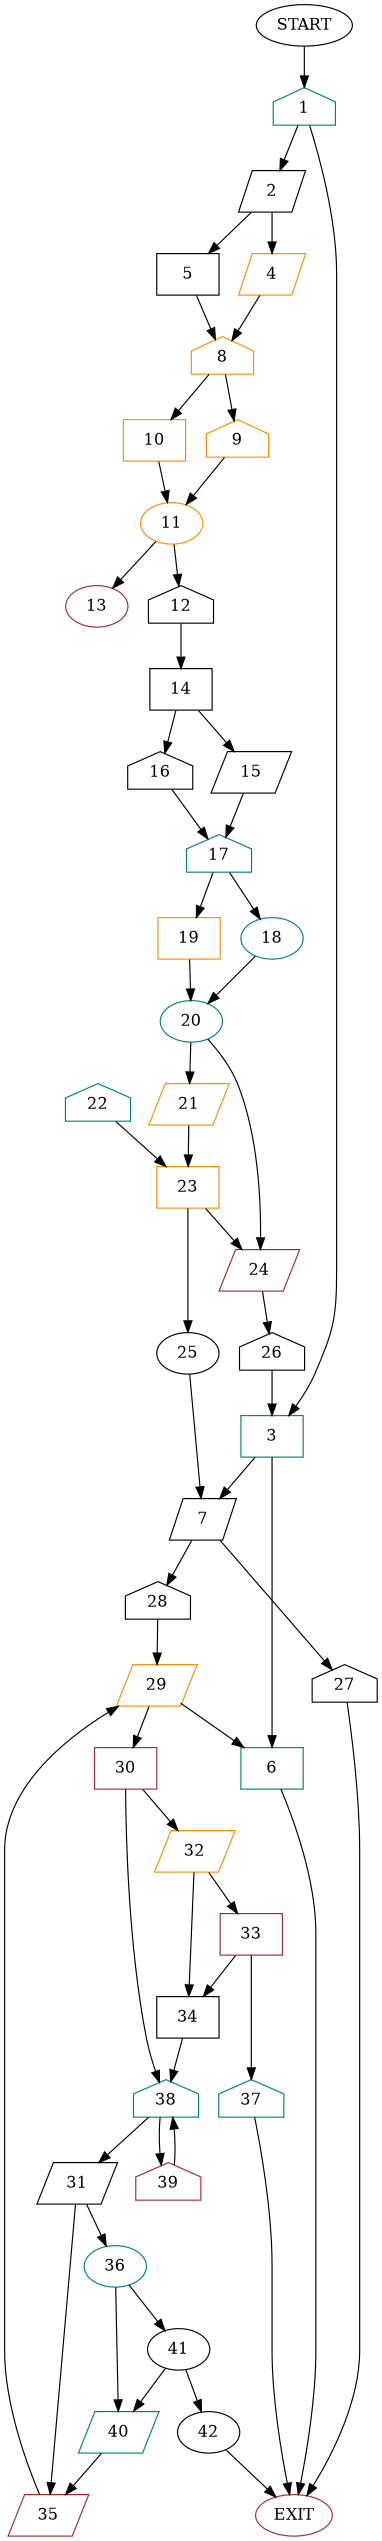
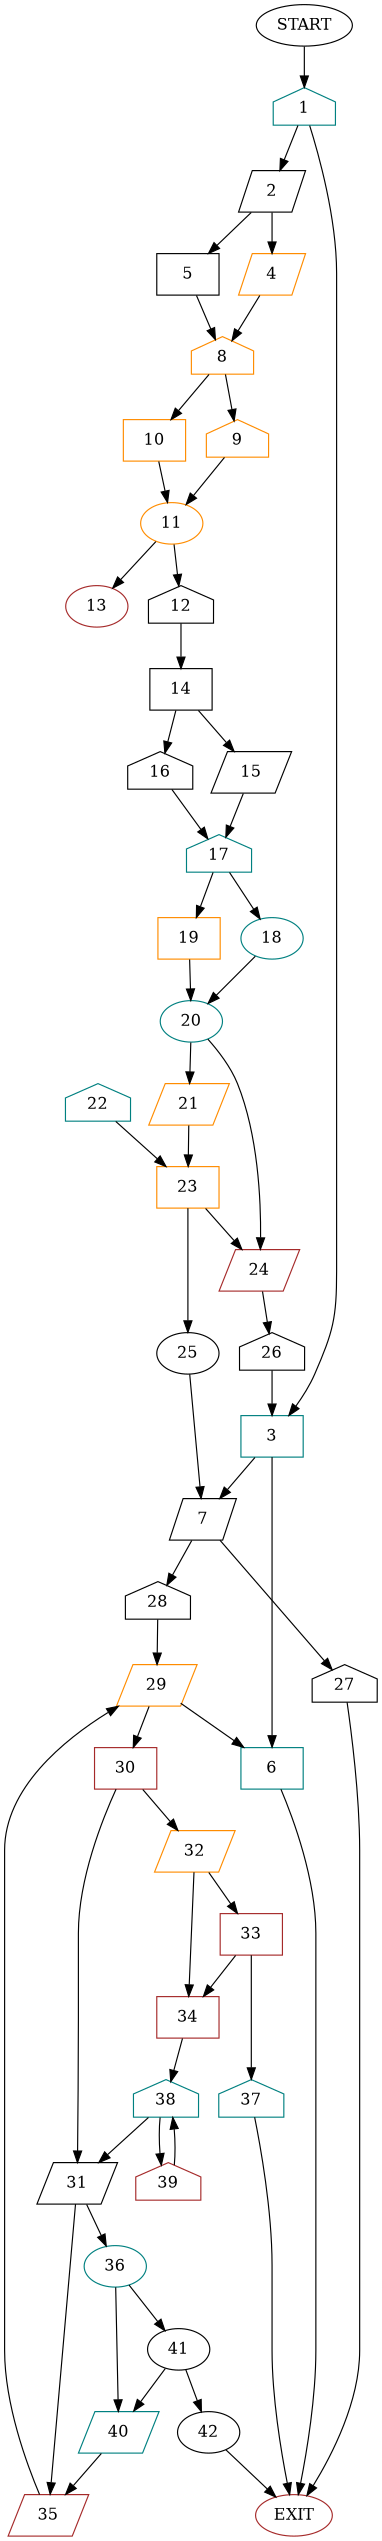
(132, 1931) -> (78, 1967)
(188, 2017) -> (188, 2017)
